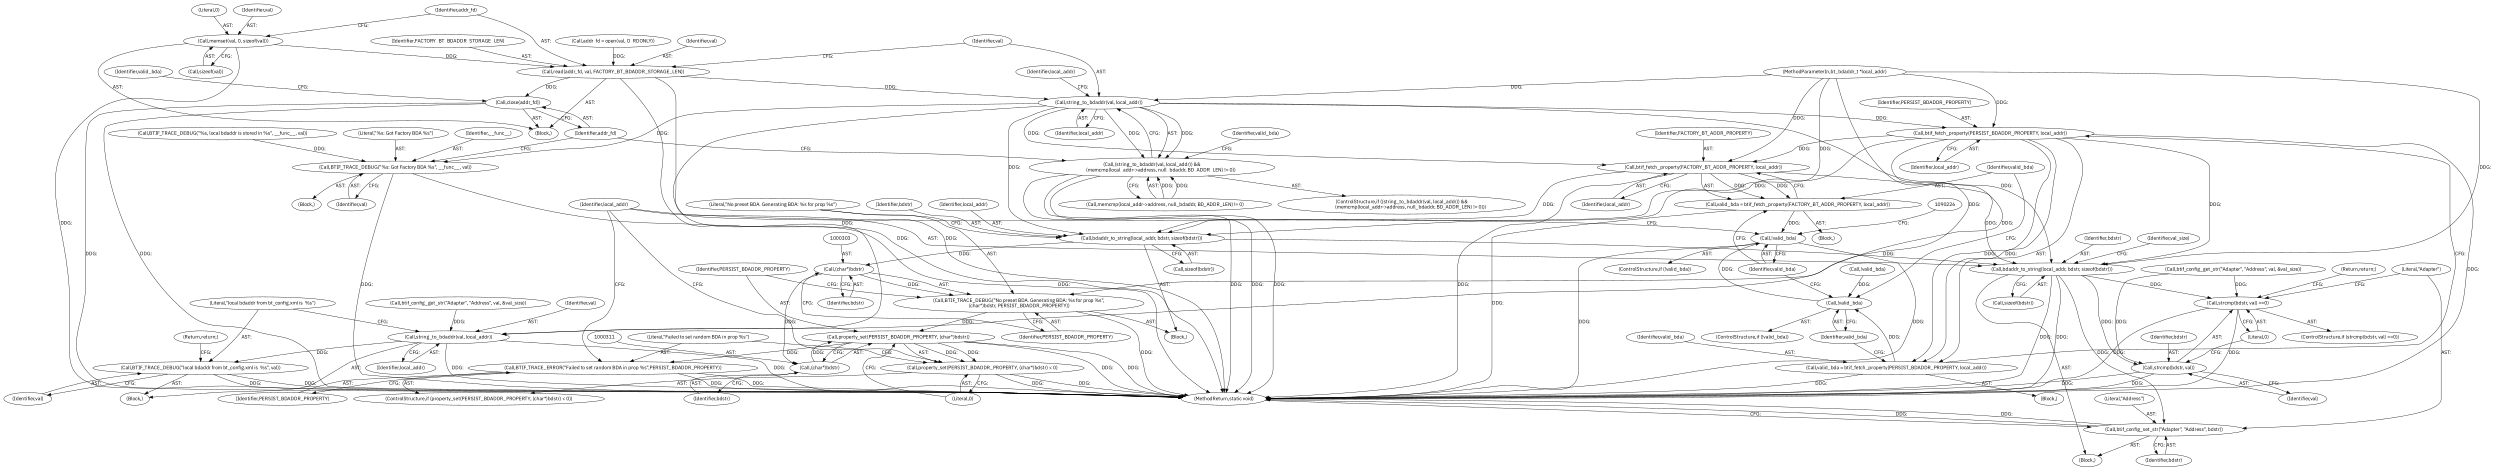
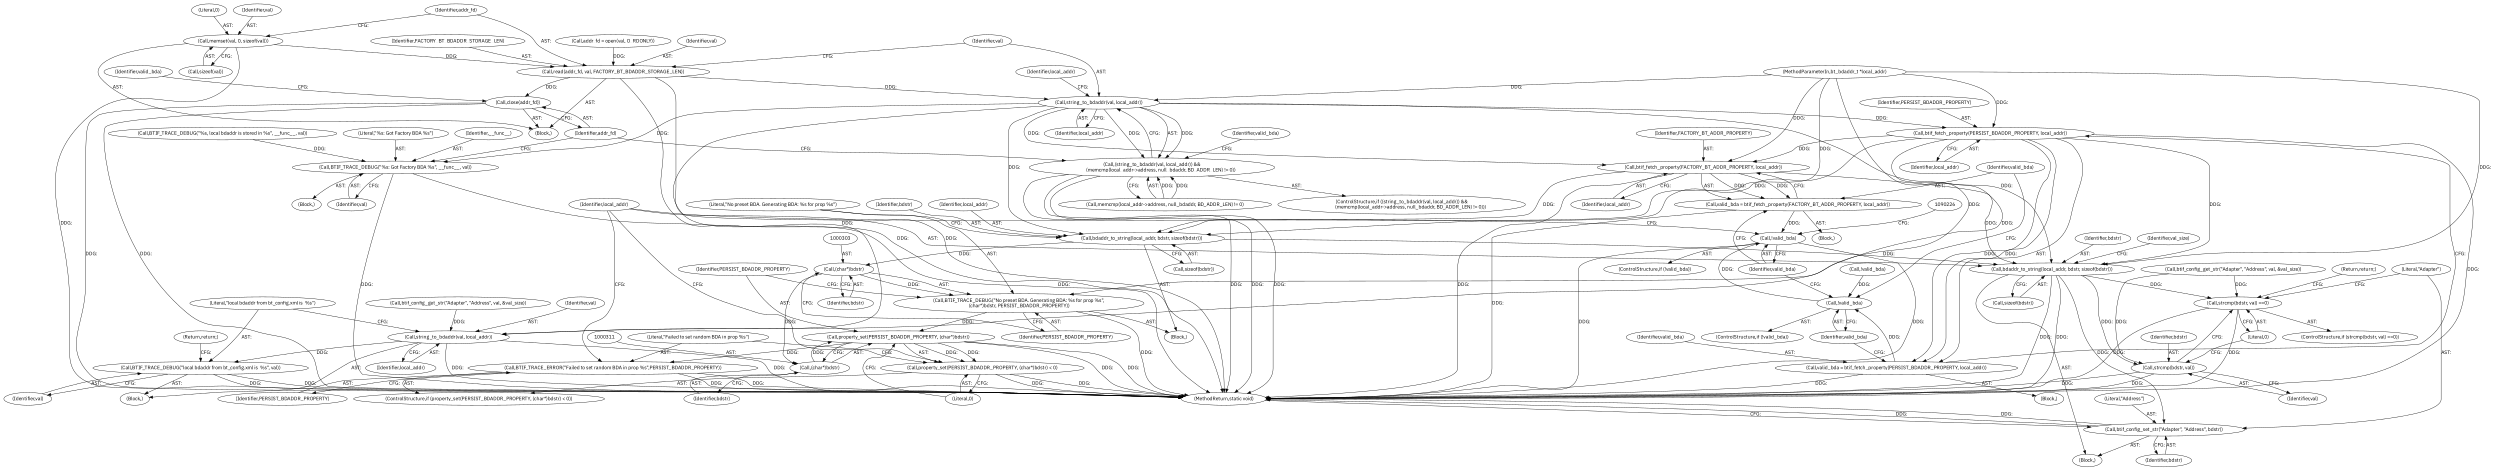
(2218, 337) -> (2218, 337)
